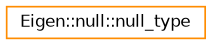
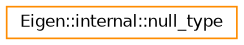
(106, 23) -> (122, 23)
